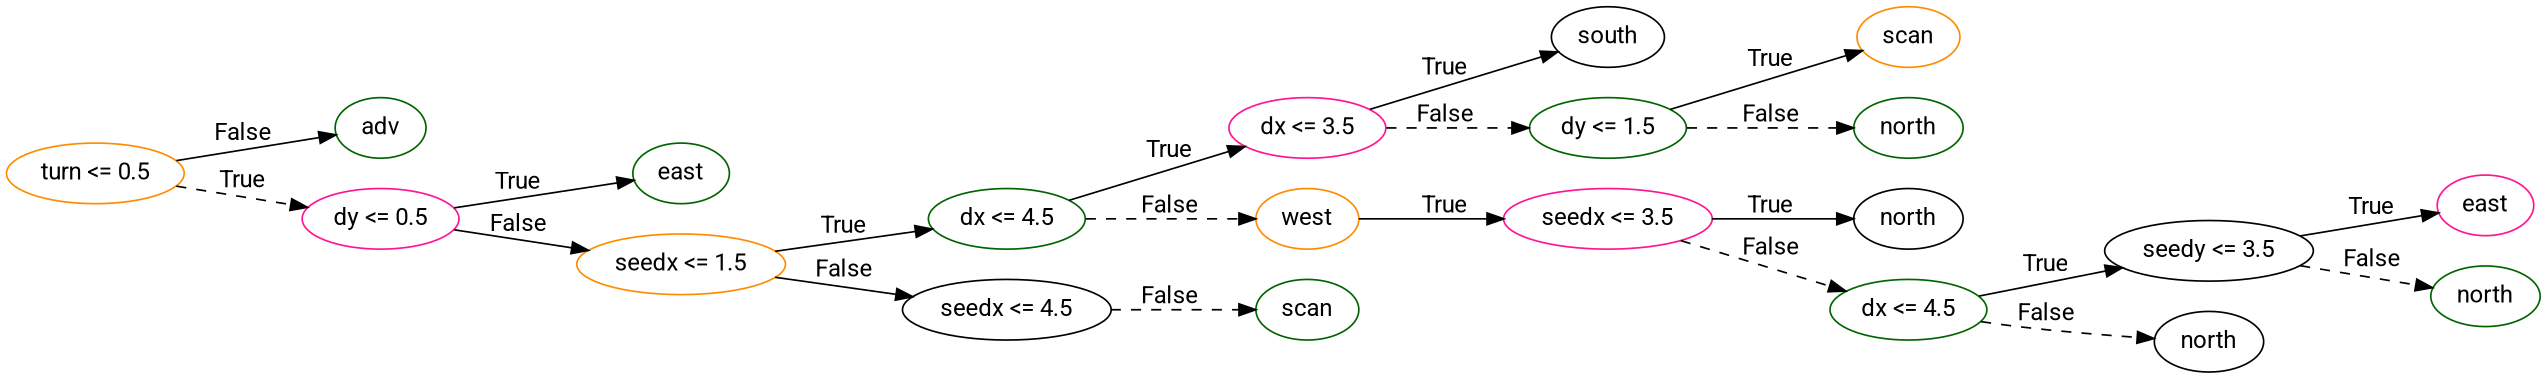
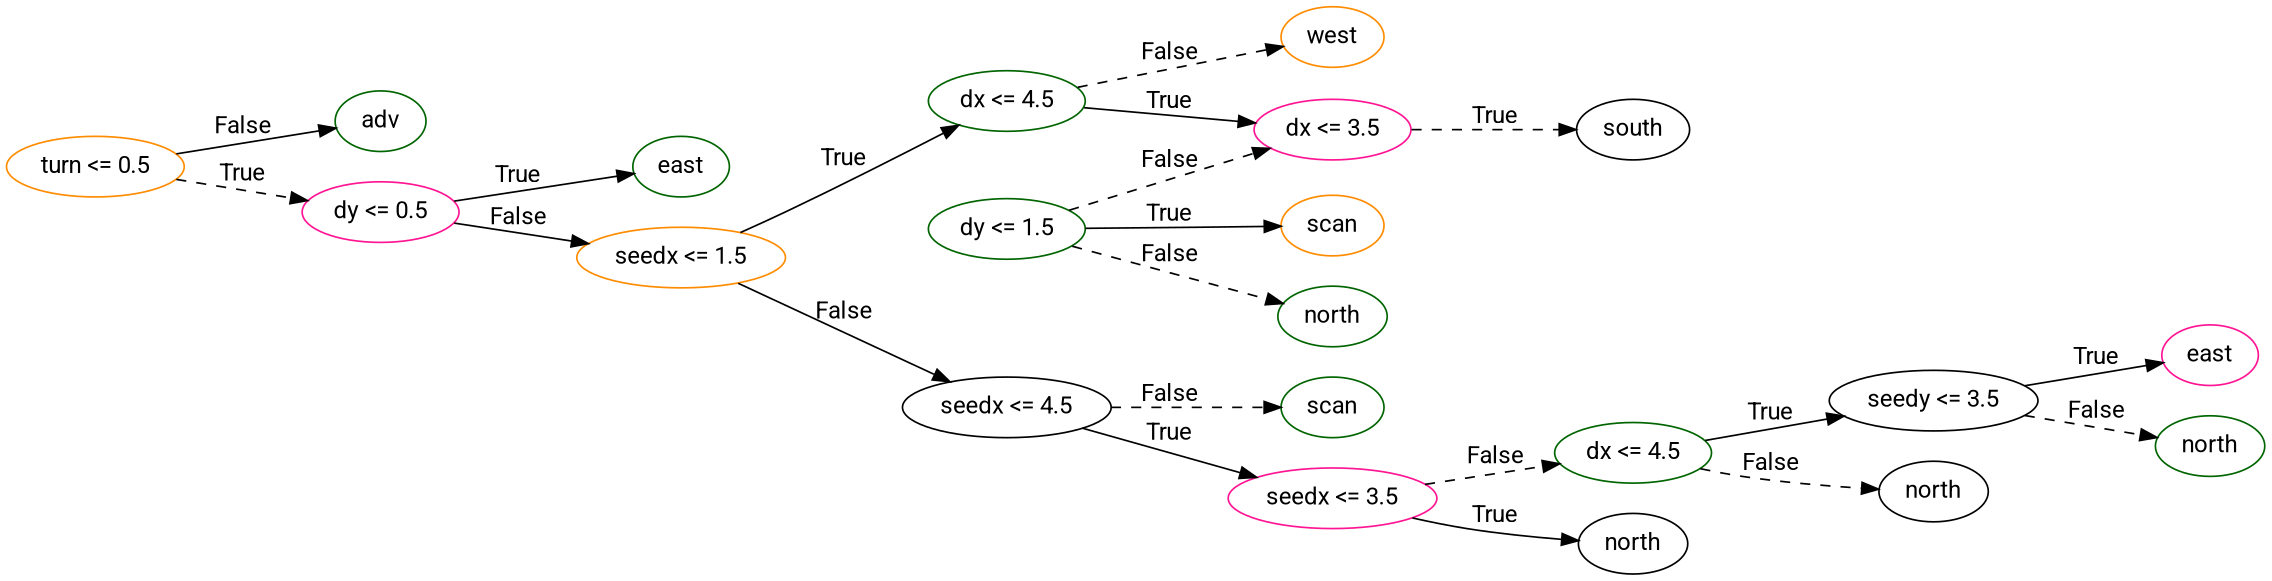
(1456, 83) -> (1485, 130)
(1449, 128) -> (1161, 182)
(1423, 219) -> (1161, 450)
